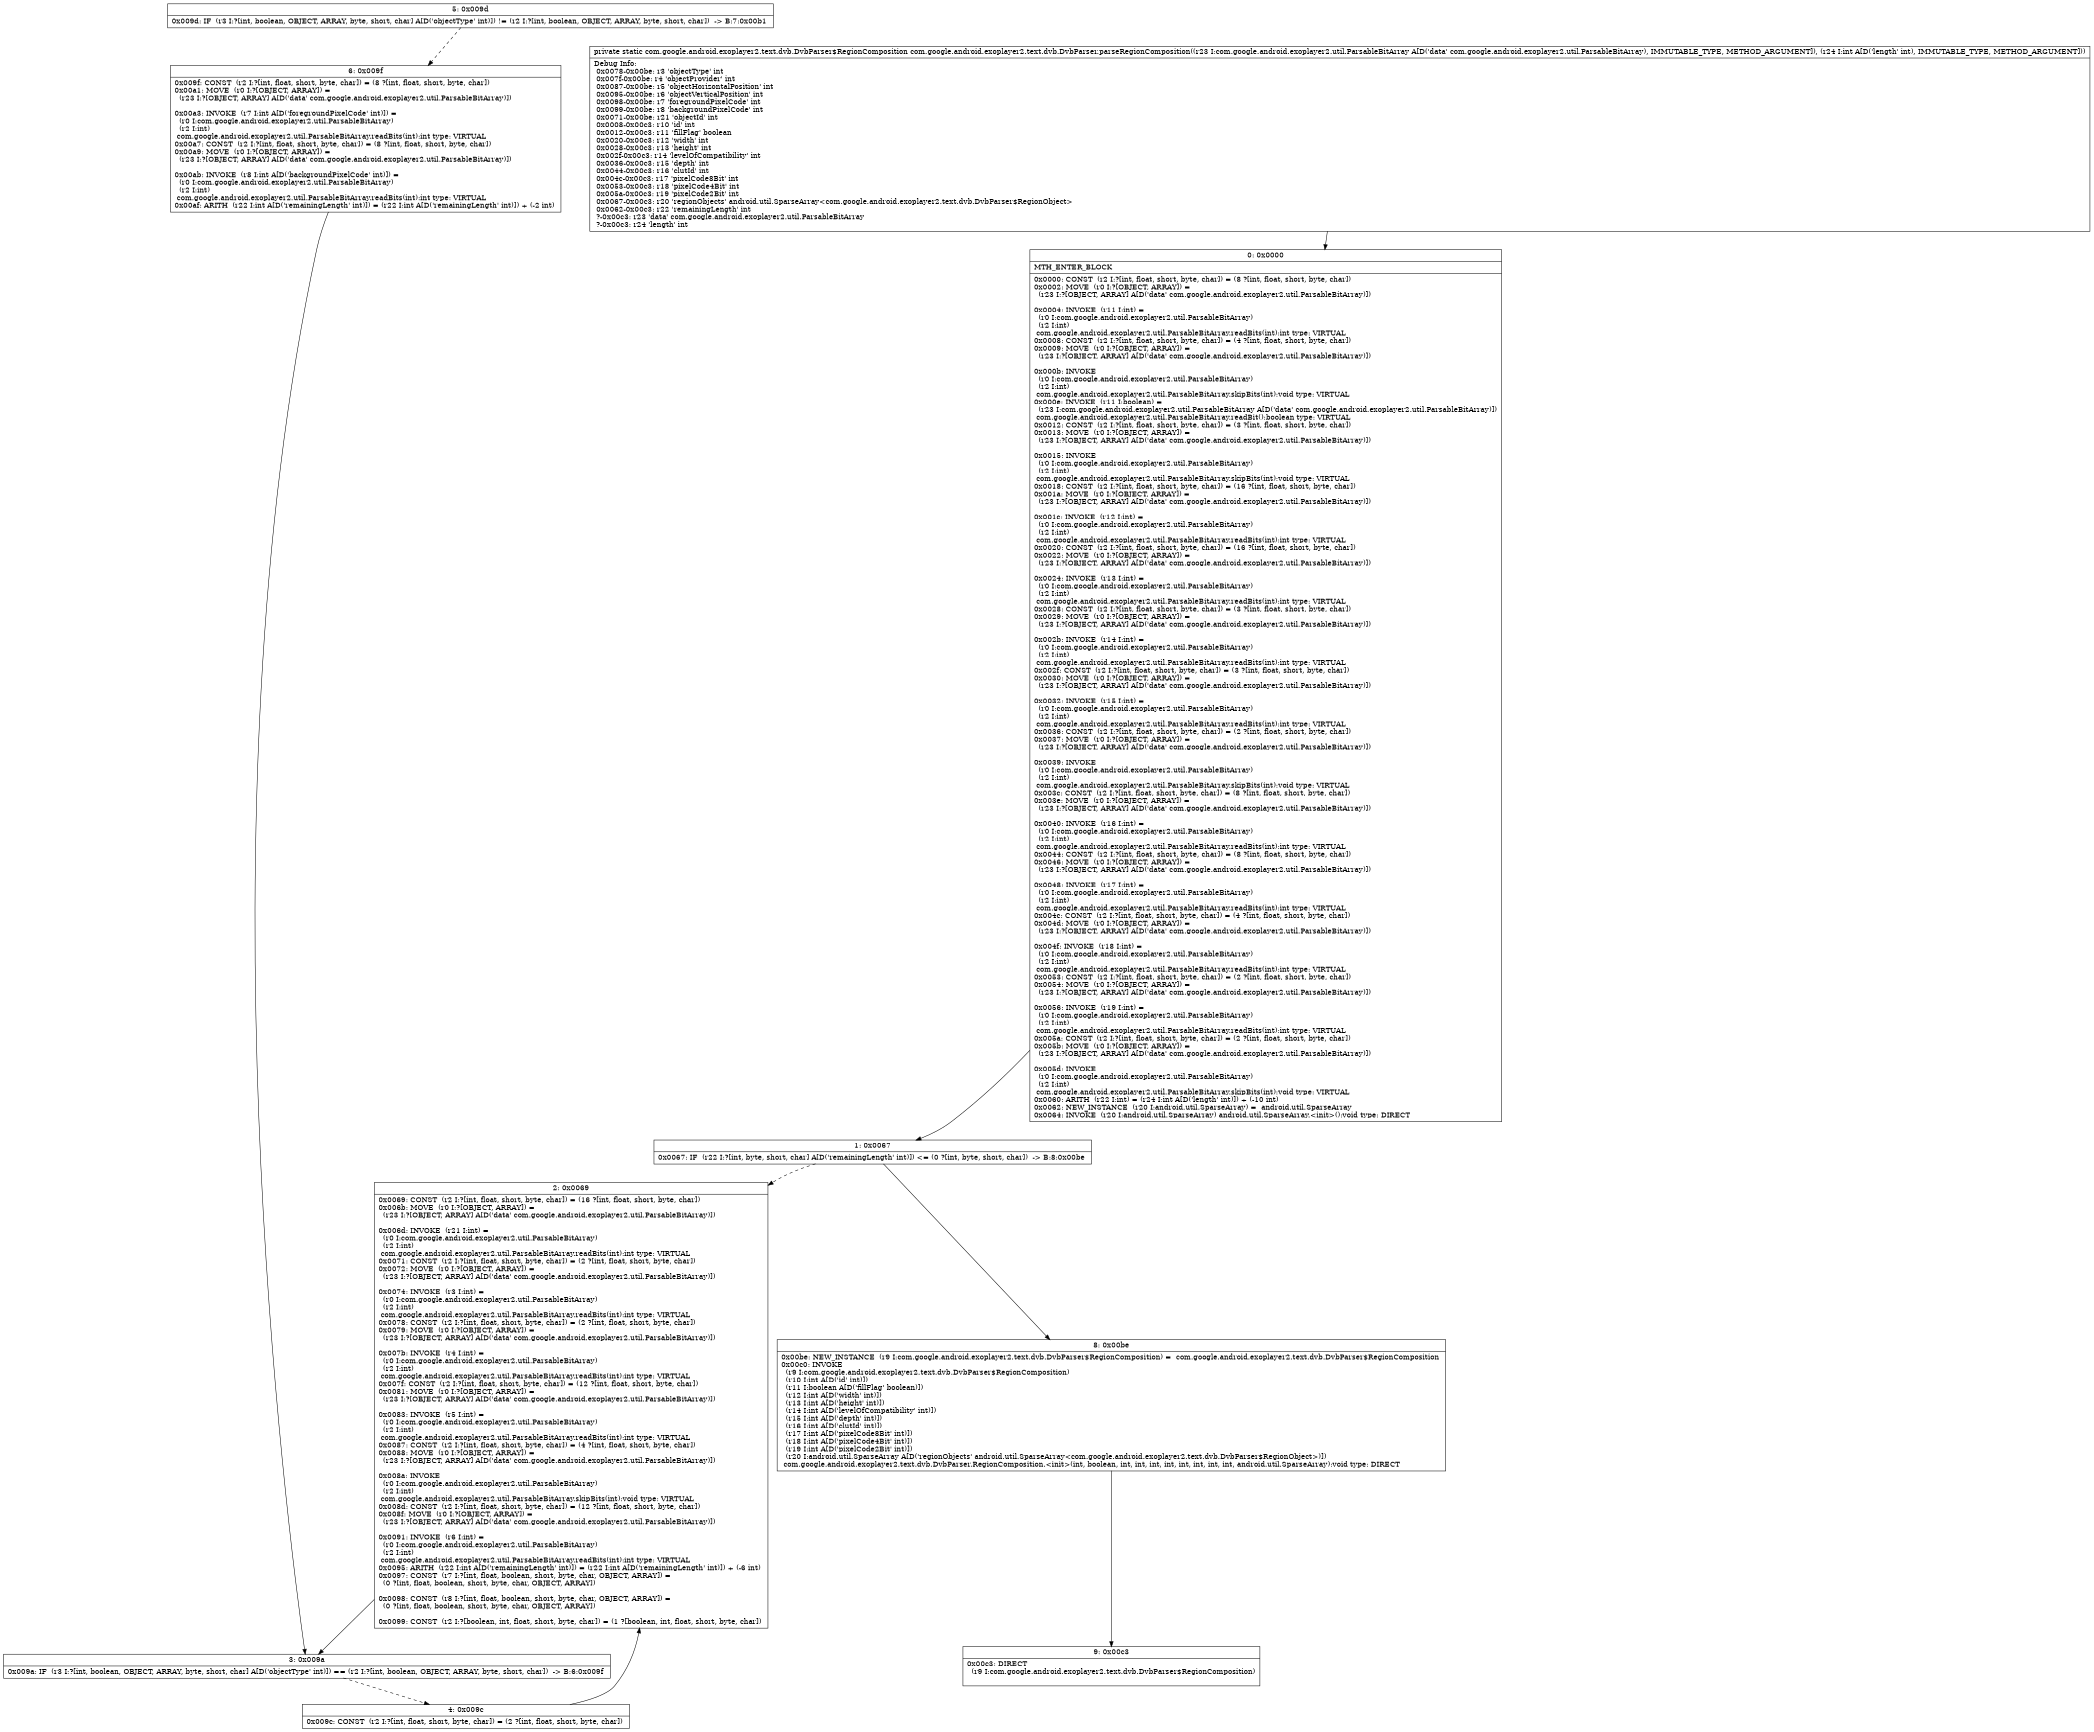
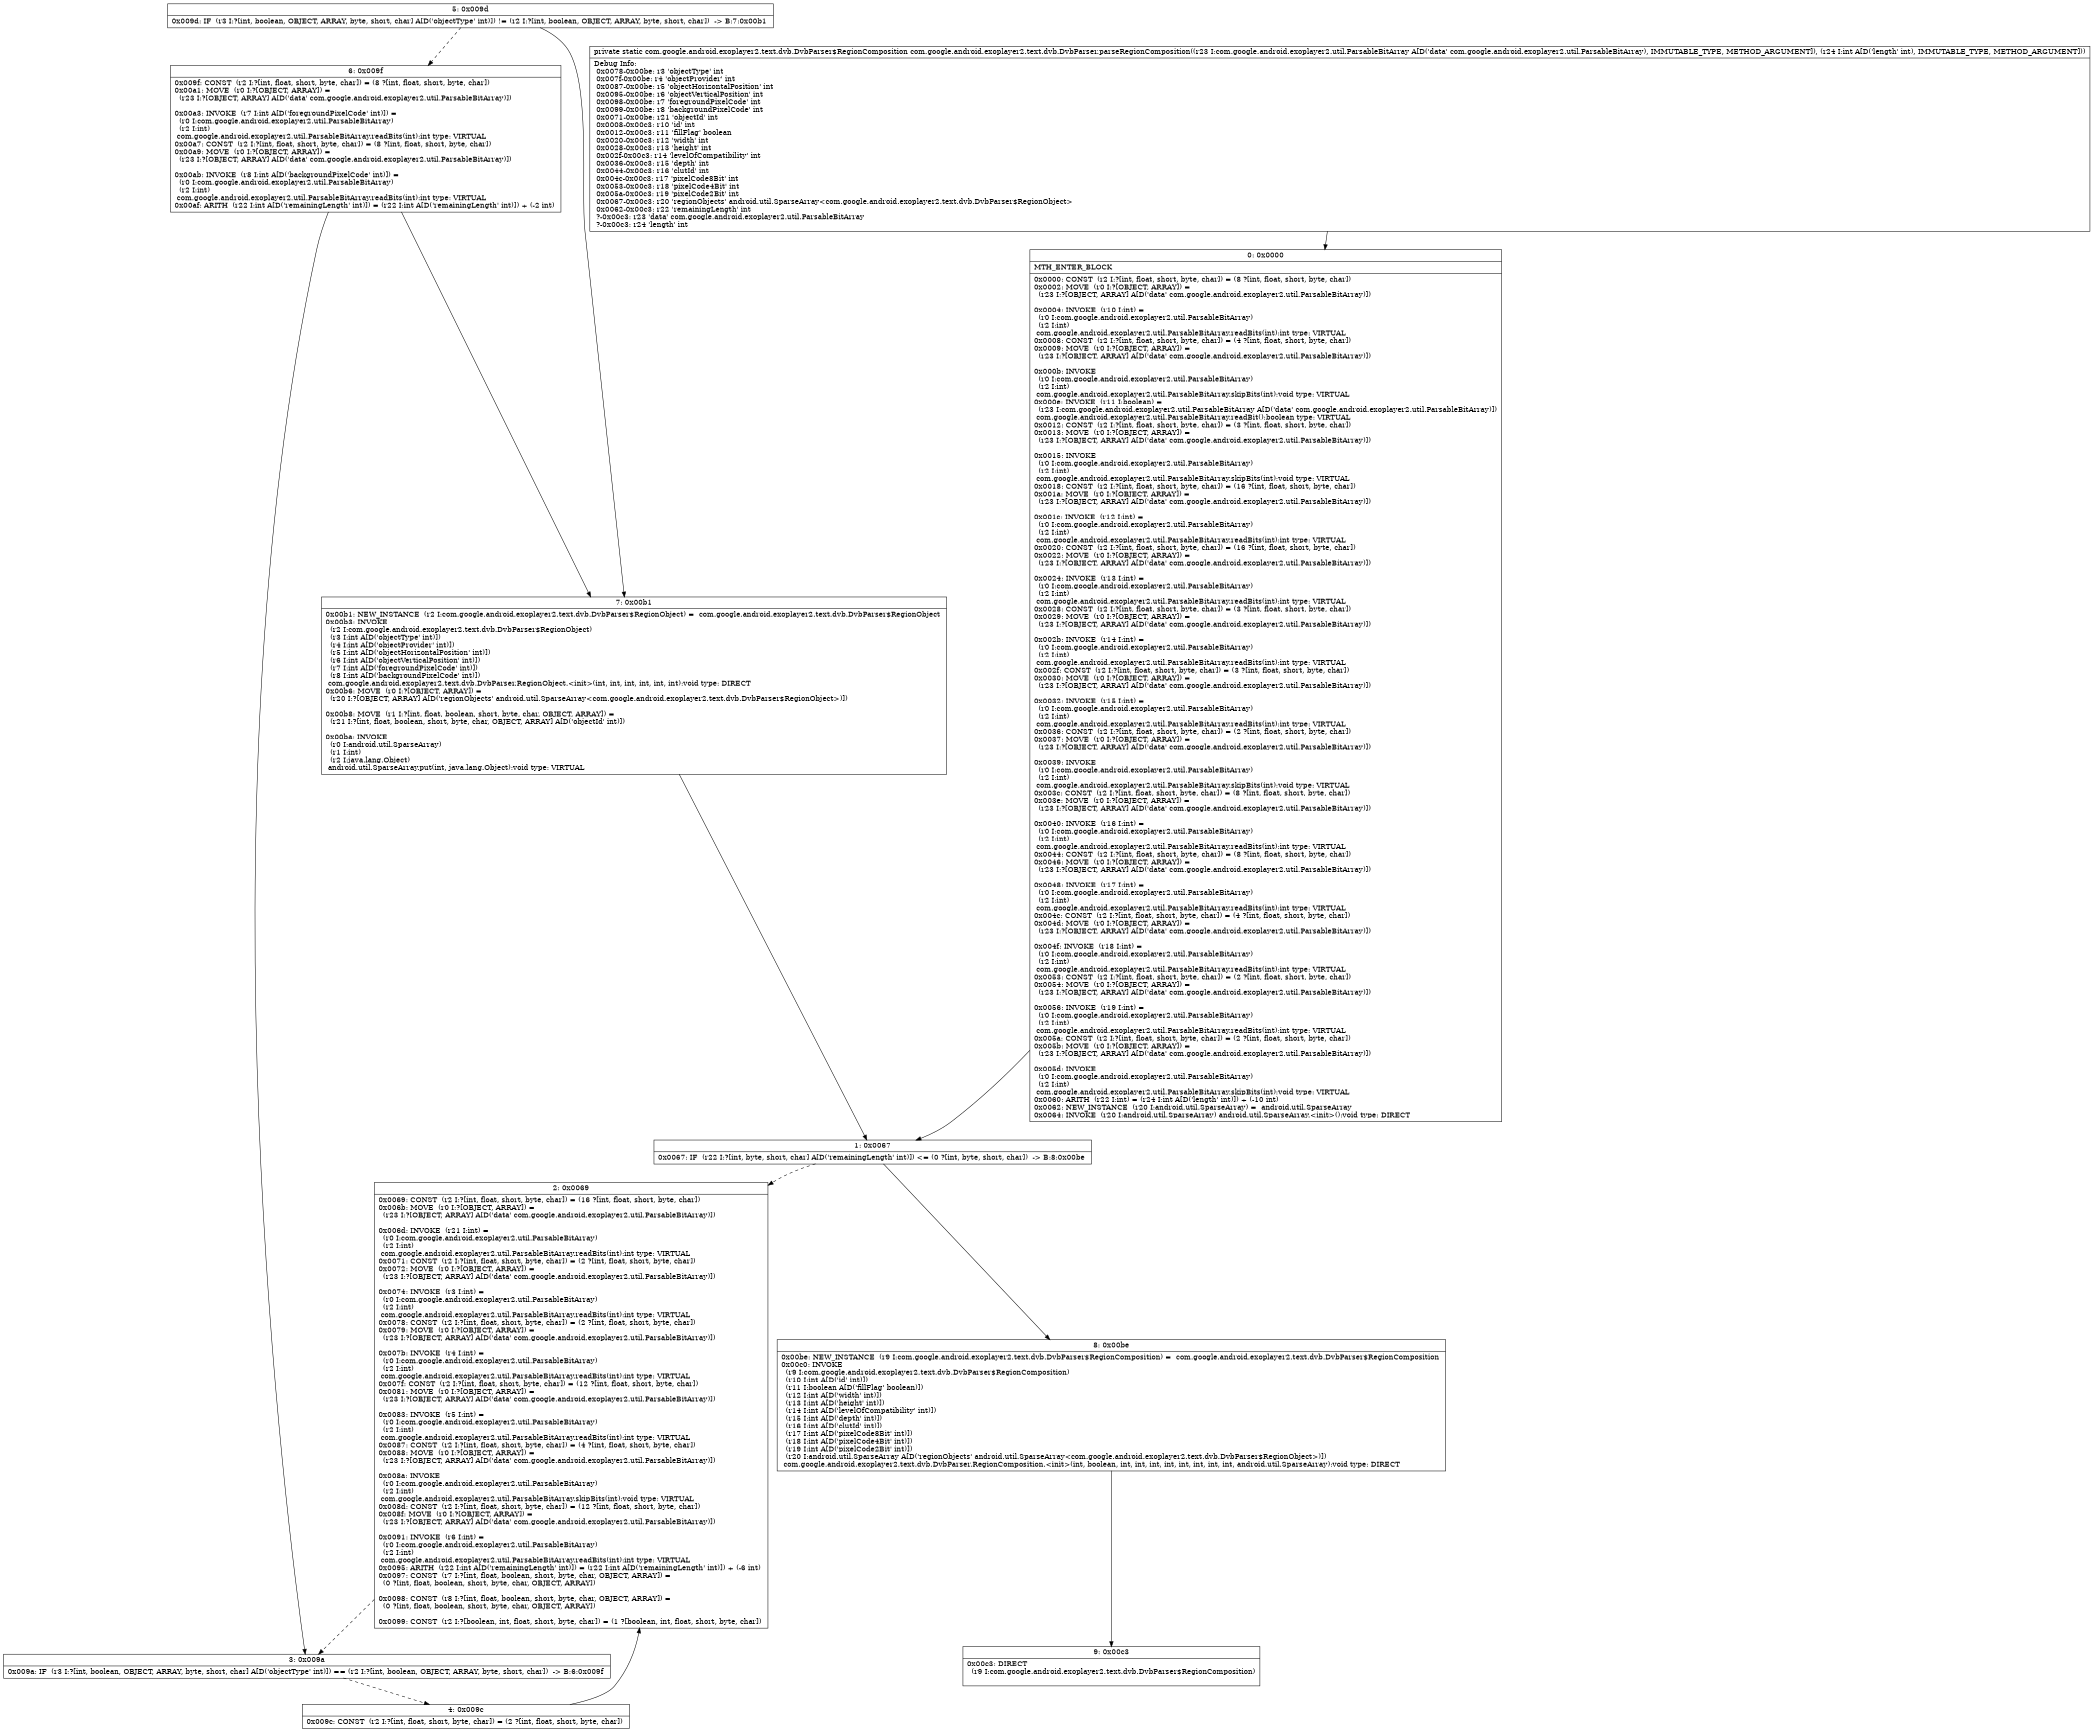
(1090, 310) -> (1090, 310)
none -> (634, 686)
(348, 1625) -> (348, 1625)
